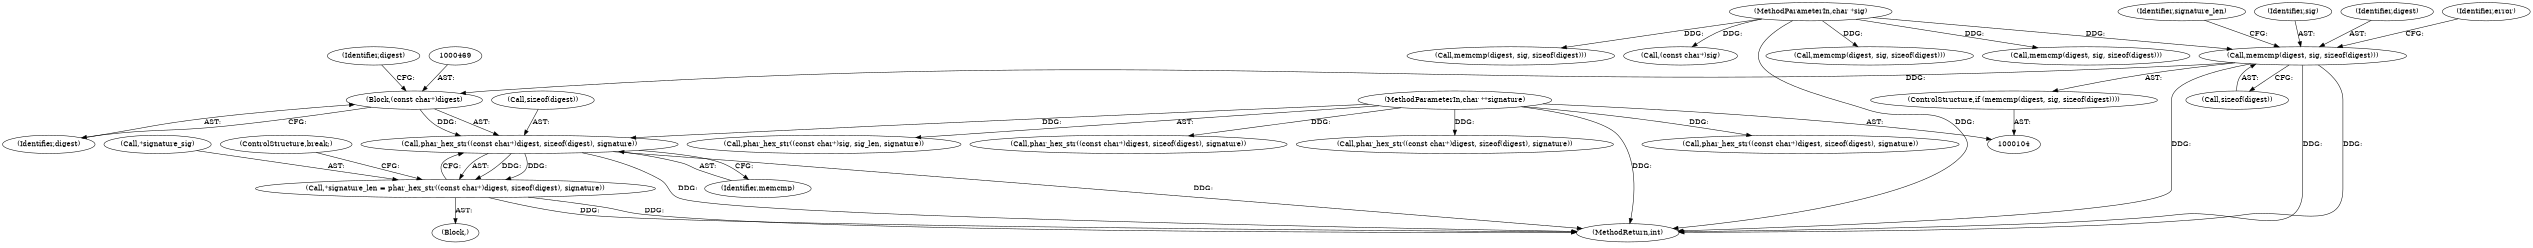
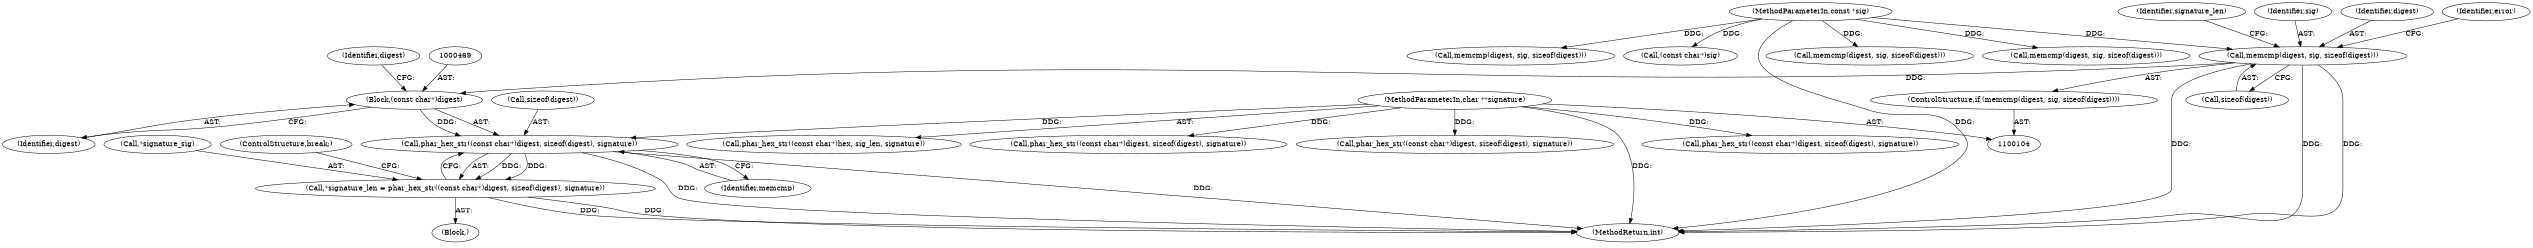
(1811, 12) -> (1811, 12)
(824, 144) -> (824, 144)
(2014, 144) -> (2014, 144)
